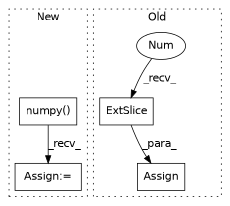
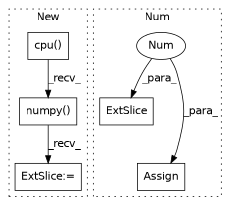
(157, 18) -> (157, 18)
none -> (48, 46)
(160, 79) -> (160, 79)
(138, 141) -> (184, 107)
(48, 177) -> (48, 177)
